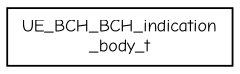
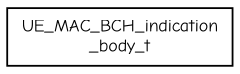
(120, 37) -> (120, 37)
